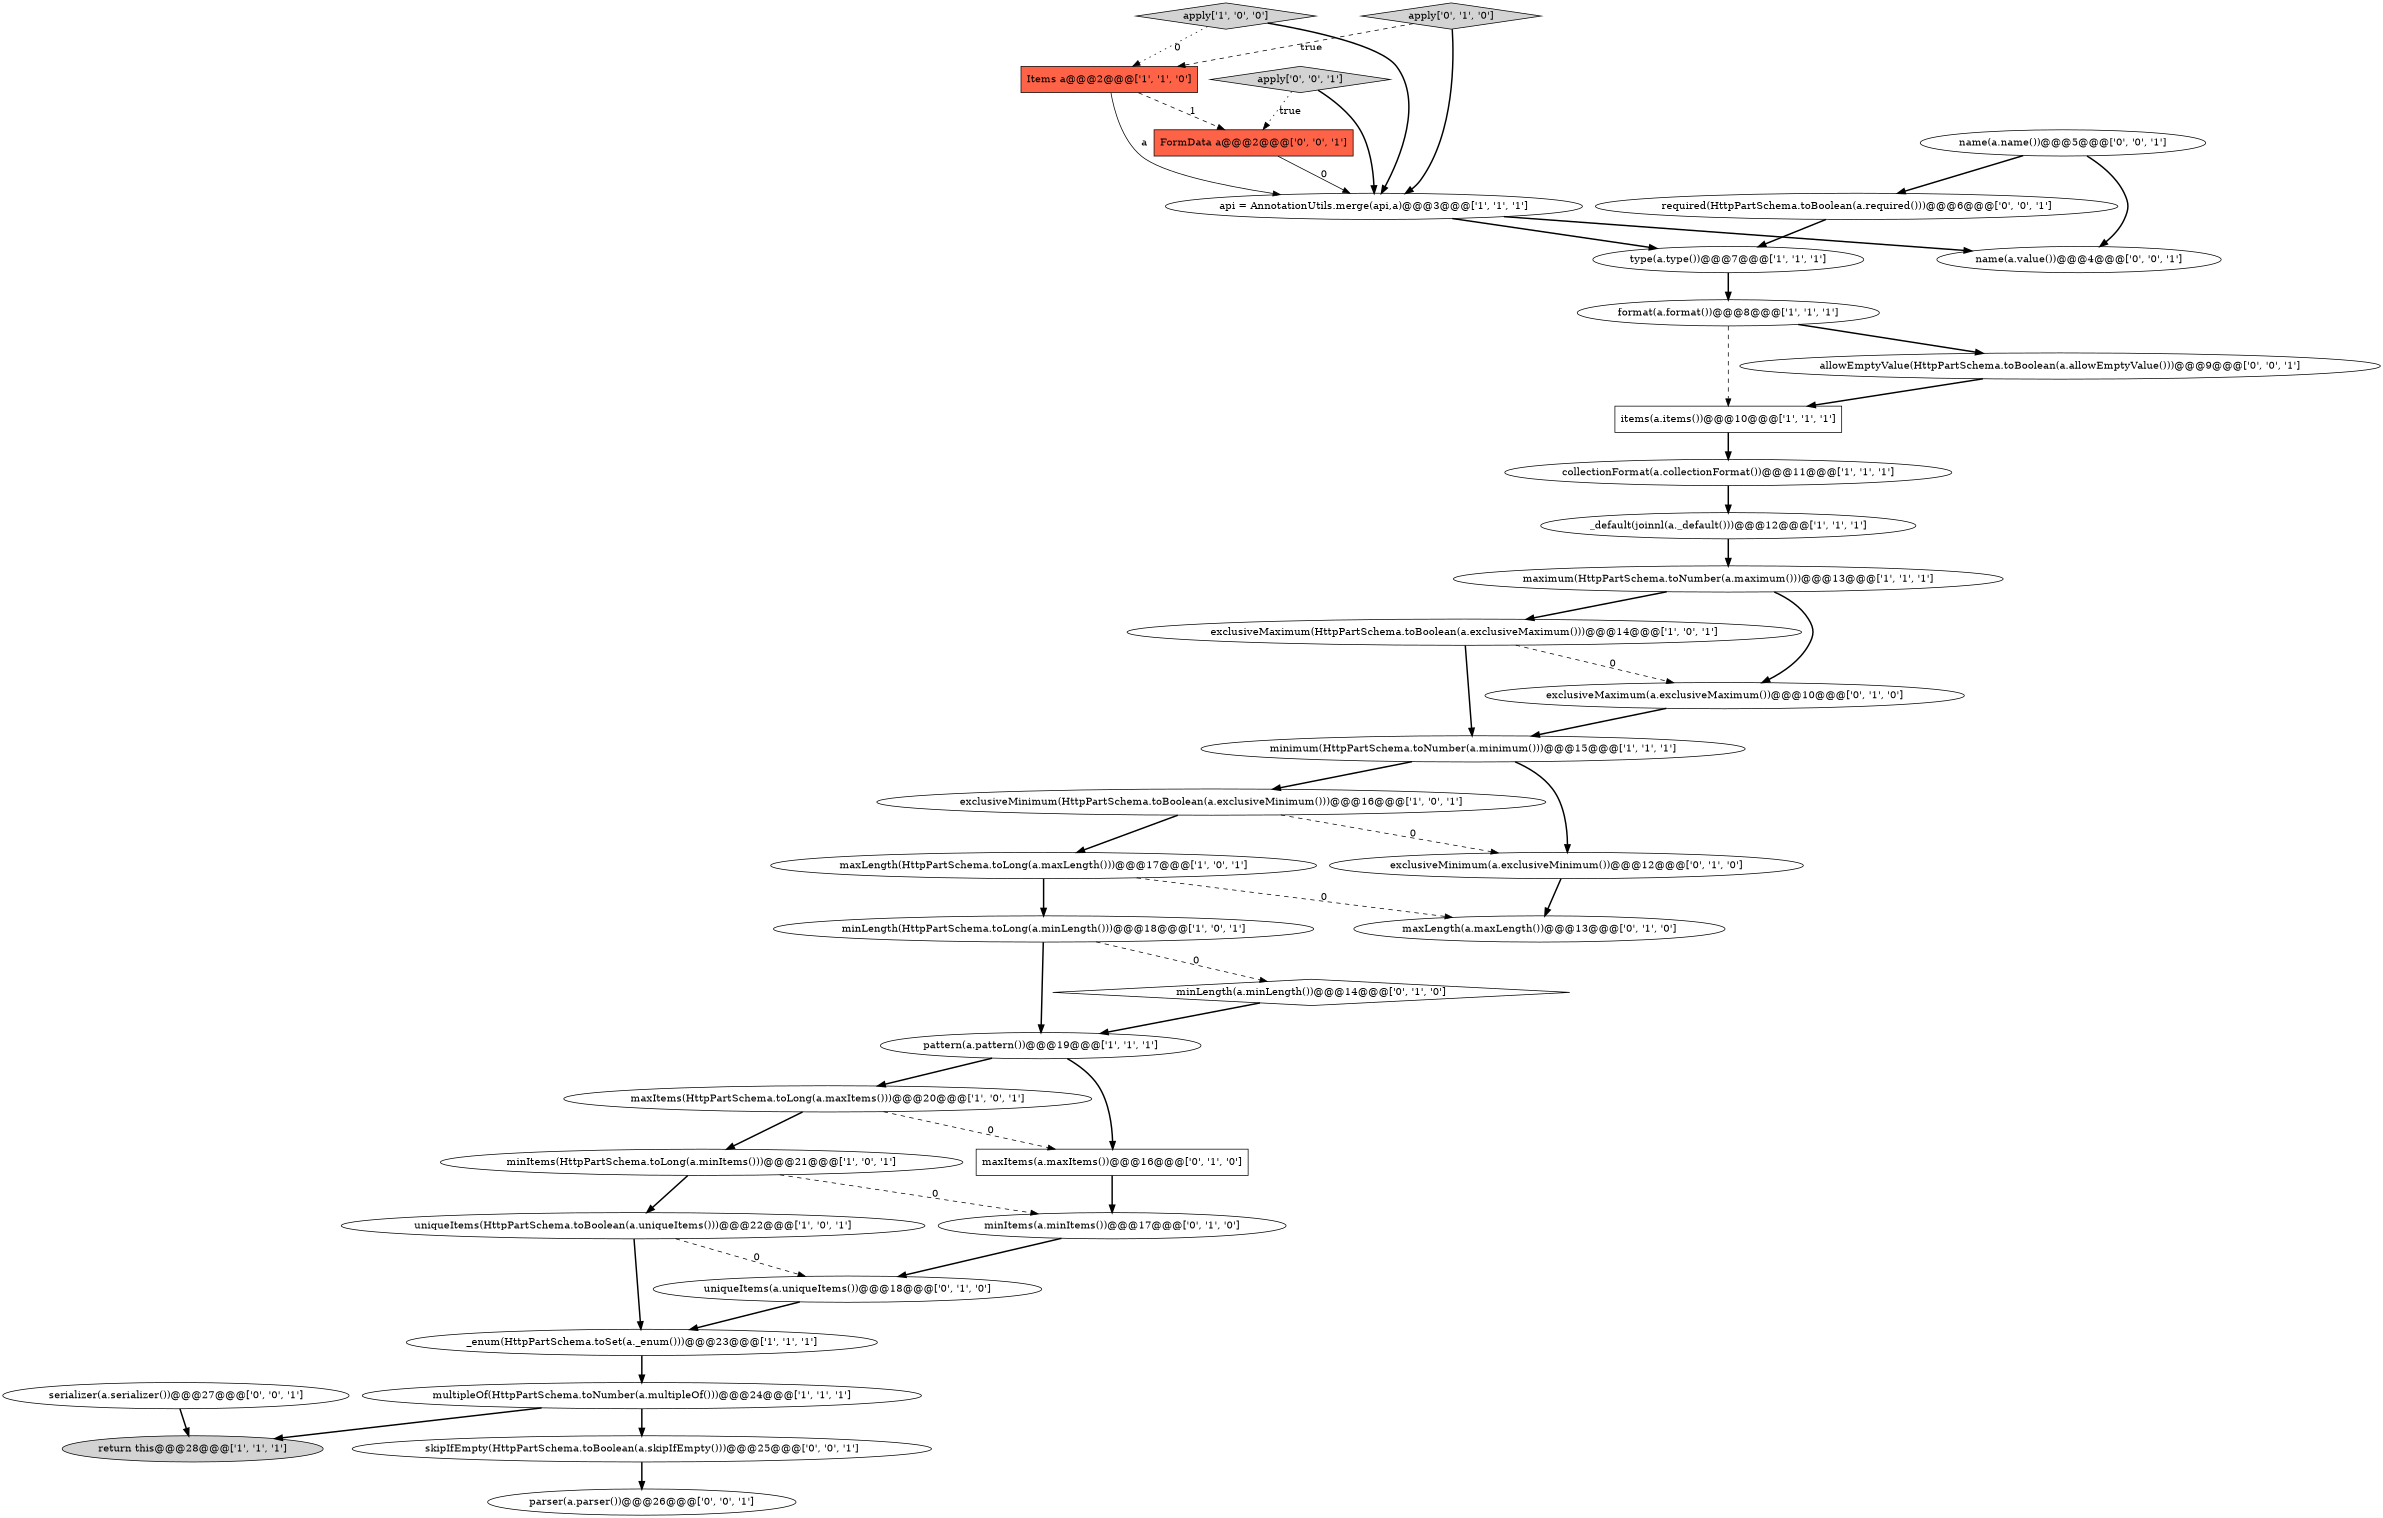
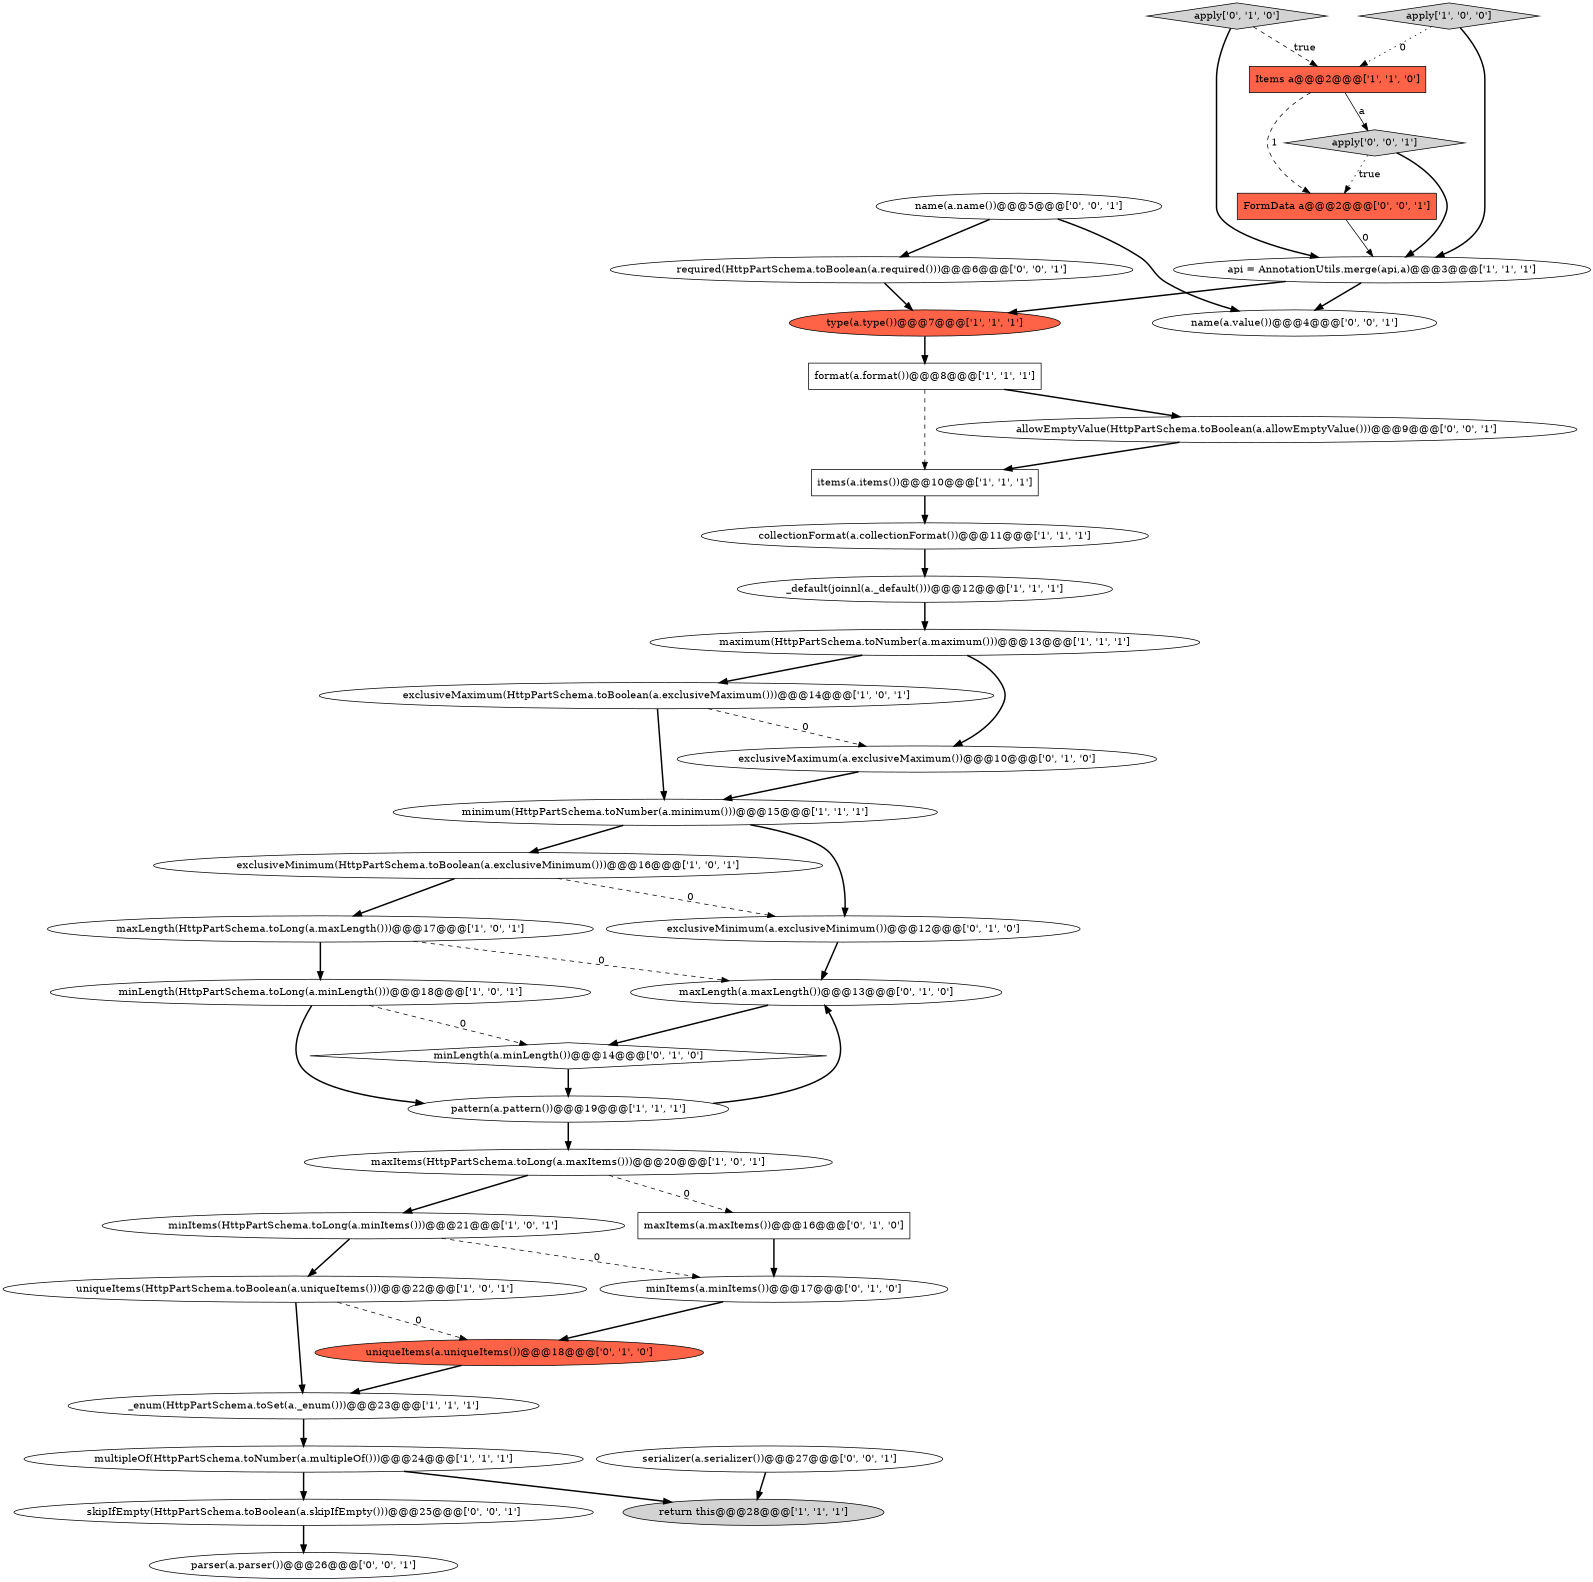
(1171, 171) -> (1355, 109)
(1728, 260) -> (925, 323)
(1728, 313) -> (925, 376)
none -> (692, 1024)
(1102, 1093) -> (805, 1086)
(847, 1289) -> (509, 1353)
